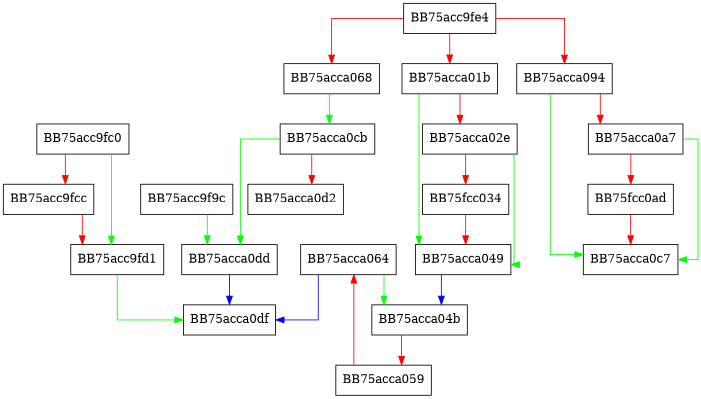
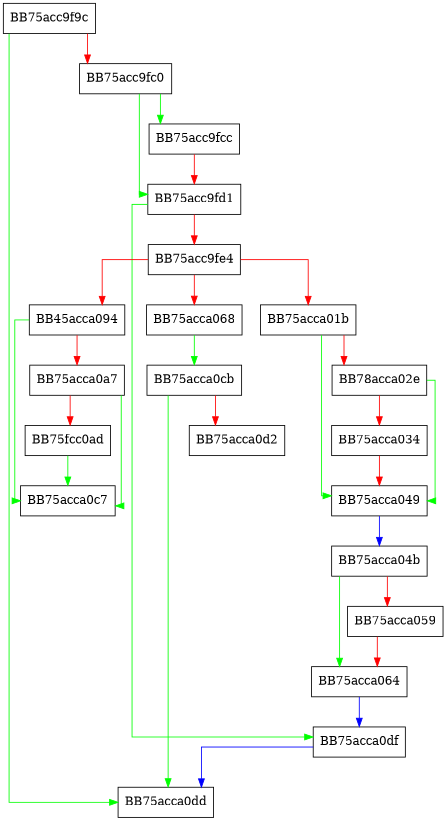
none -> (88, 44)
(564, 79) -> (77, 320)
(470, 139) -> (379, 380)
(65, 165) -> (160, 105)
(466, 199) -> (379, 441)
none -> (194, 225)
(631, 225) -> (68, 466)
(229, 285) -> (241, 747)
(384, 285) -> (340, 617)
